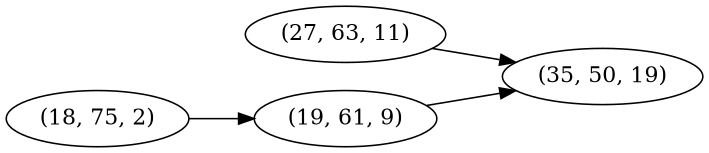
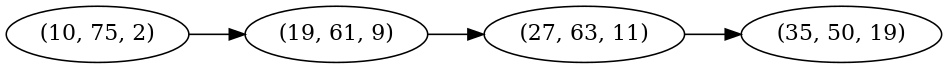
(463, 99) -> (448, 34)
(98, 119) -> (98, 34)
